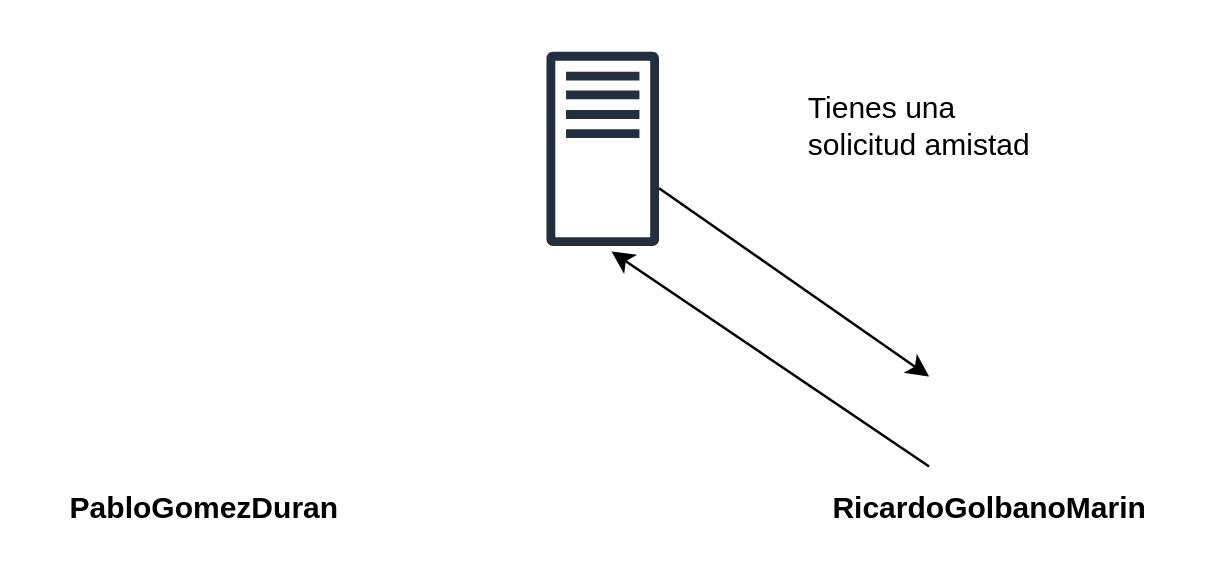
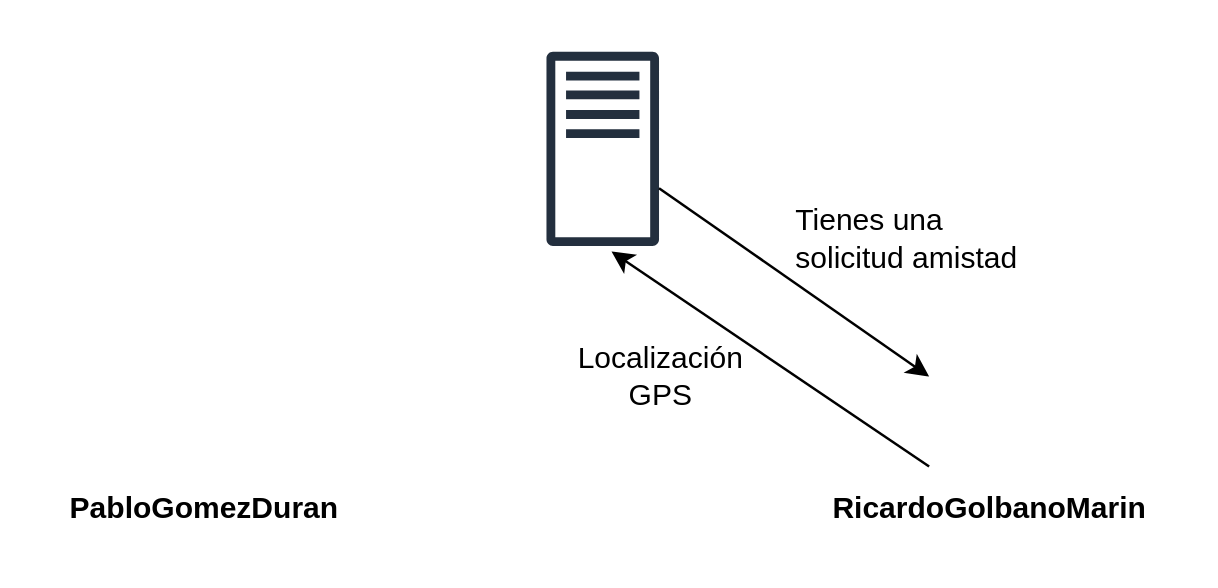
(929, 126) -> (916, 239)
none -> (661, 376)
